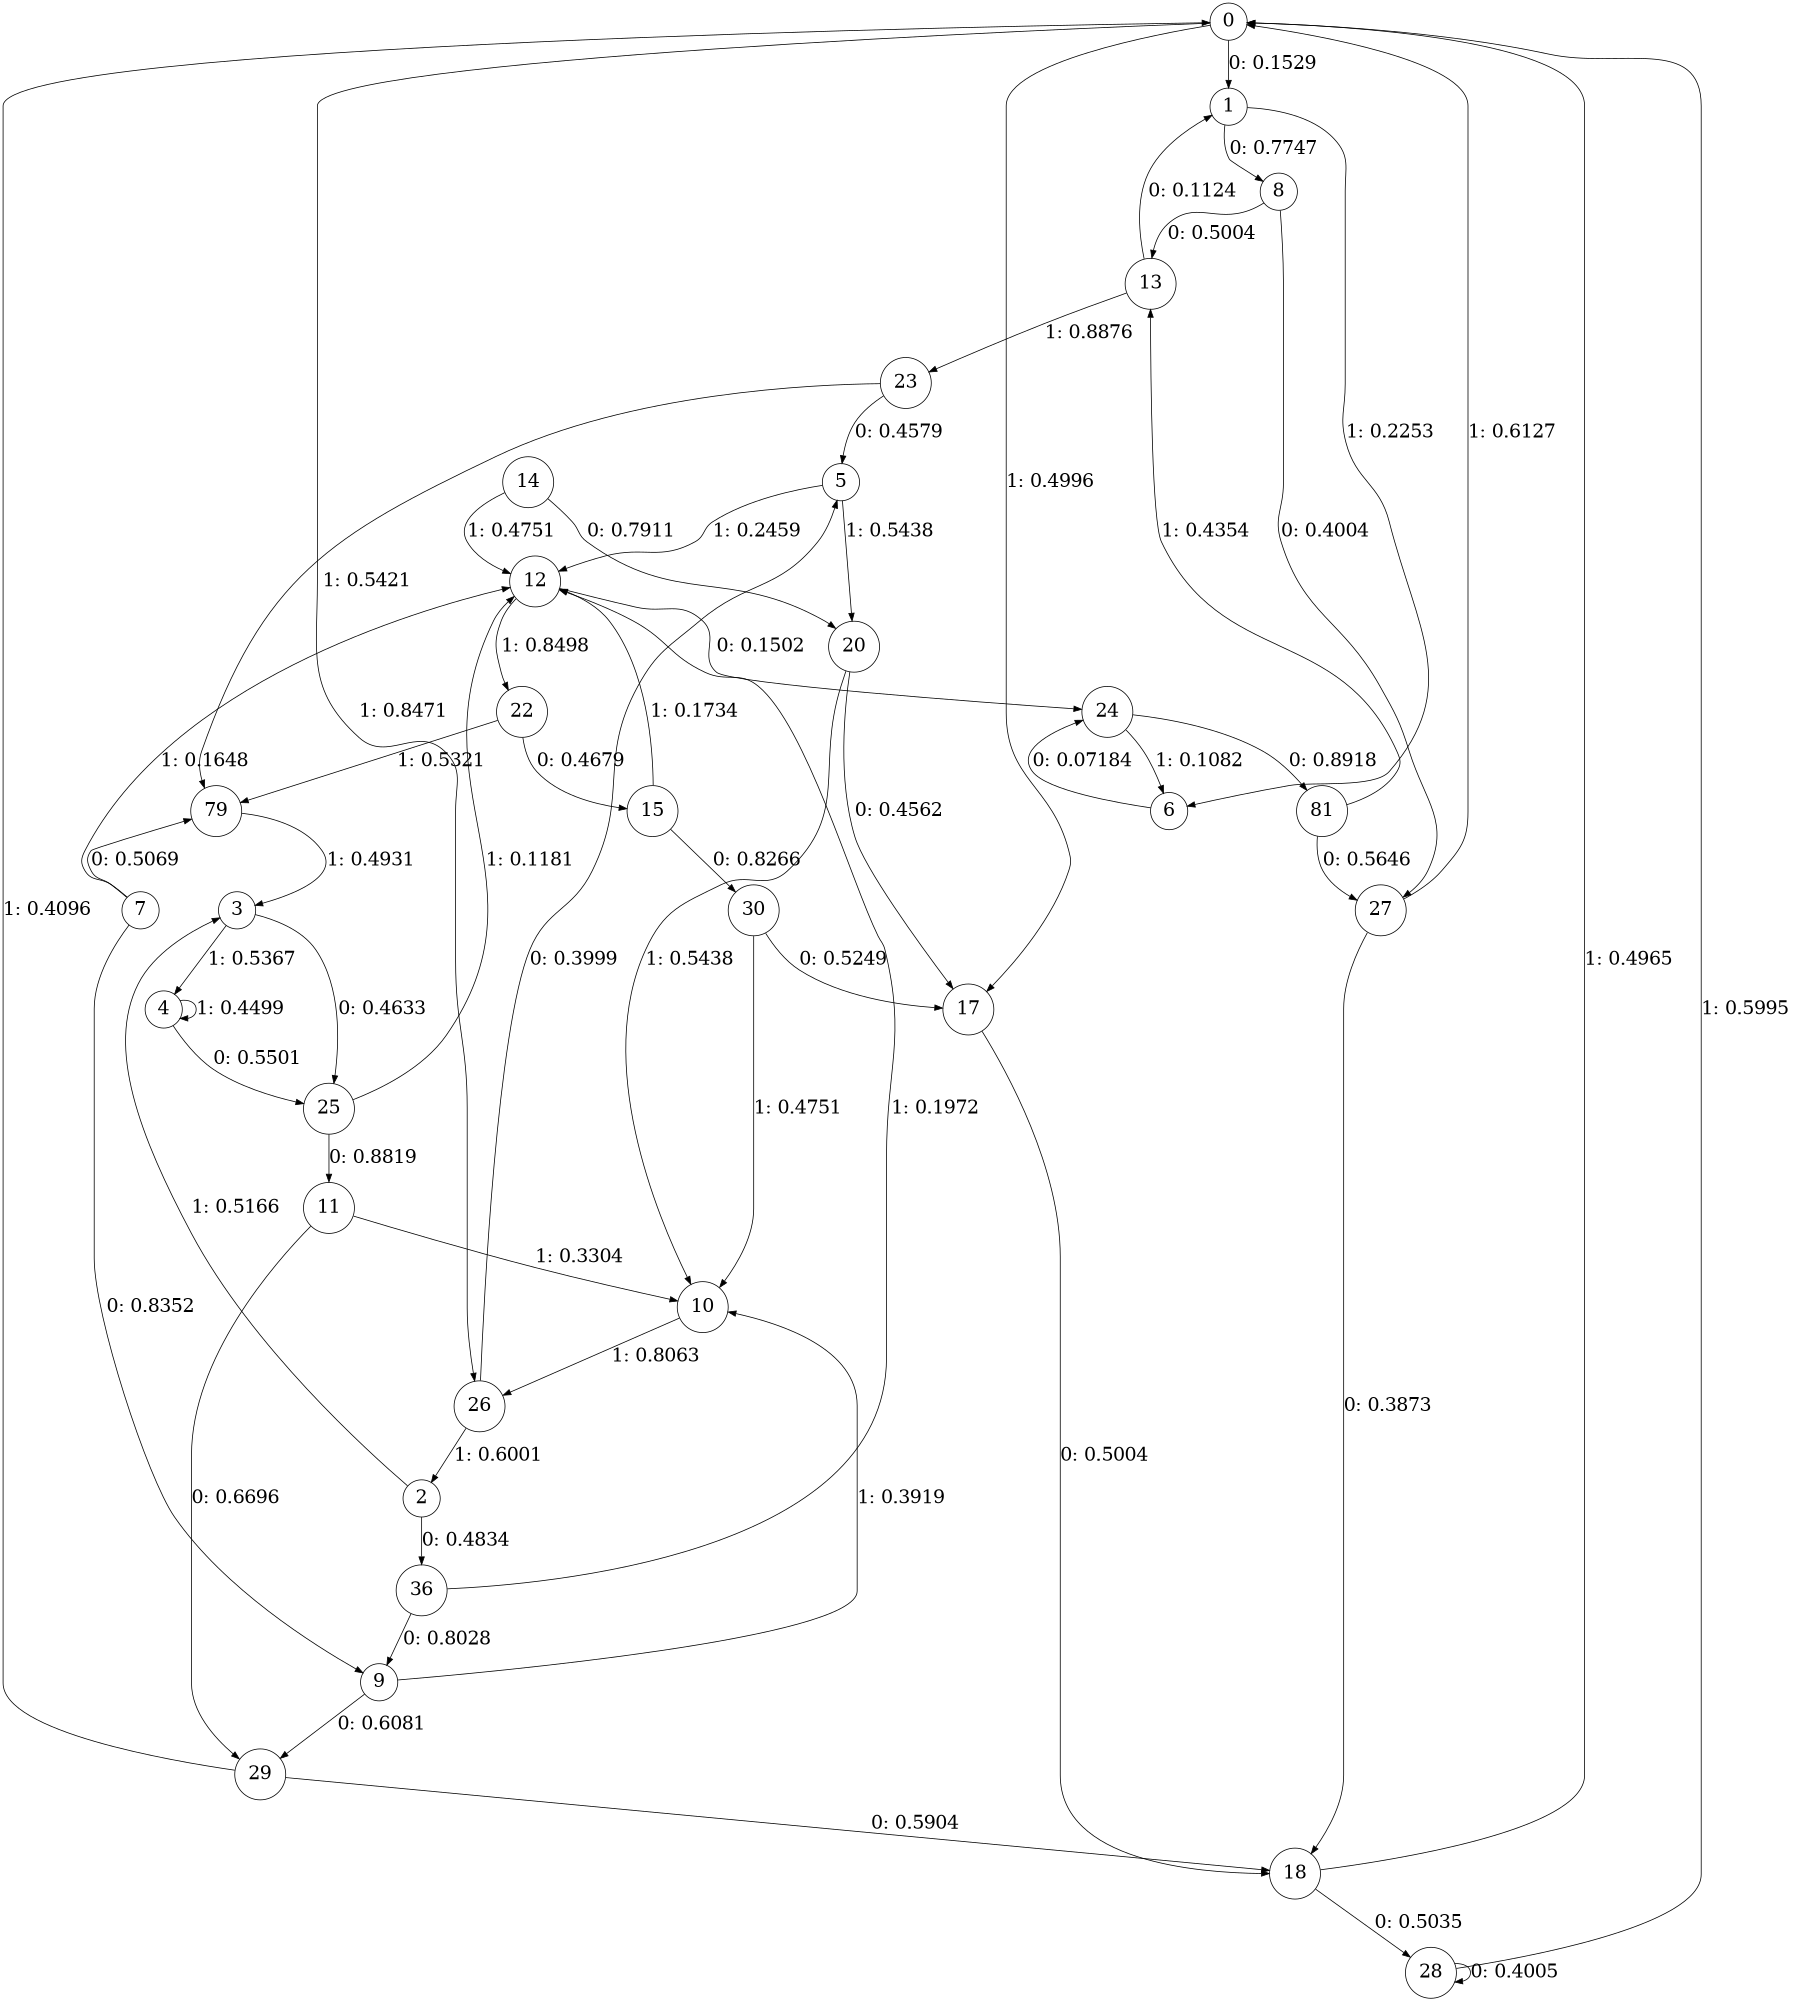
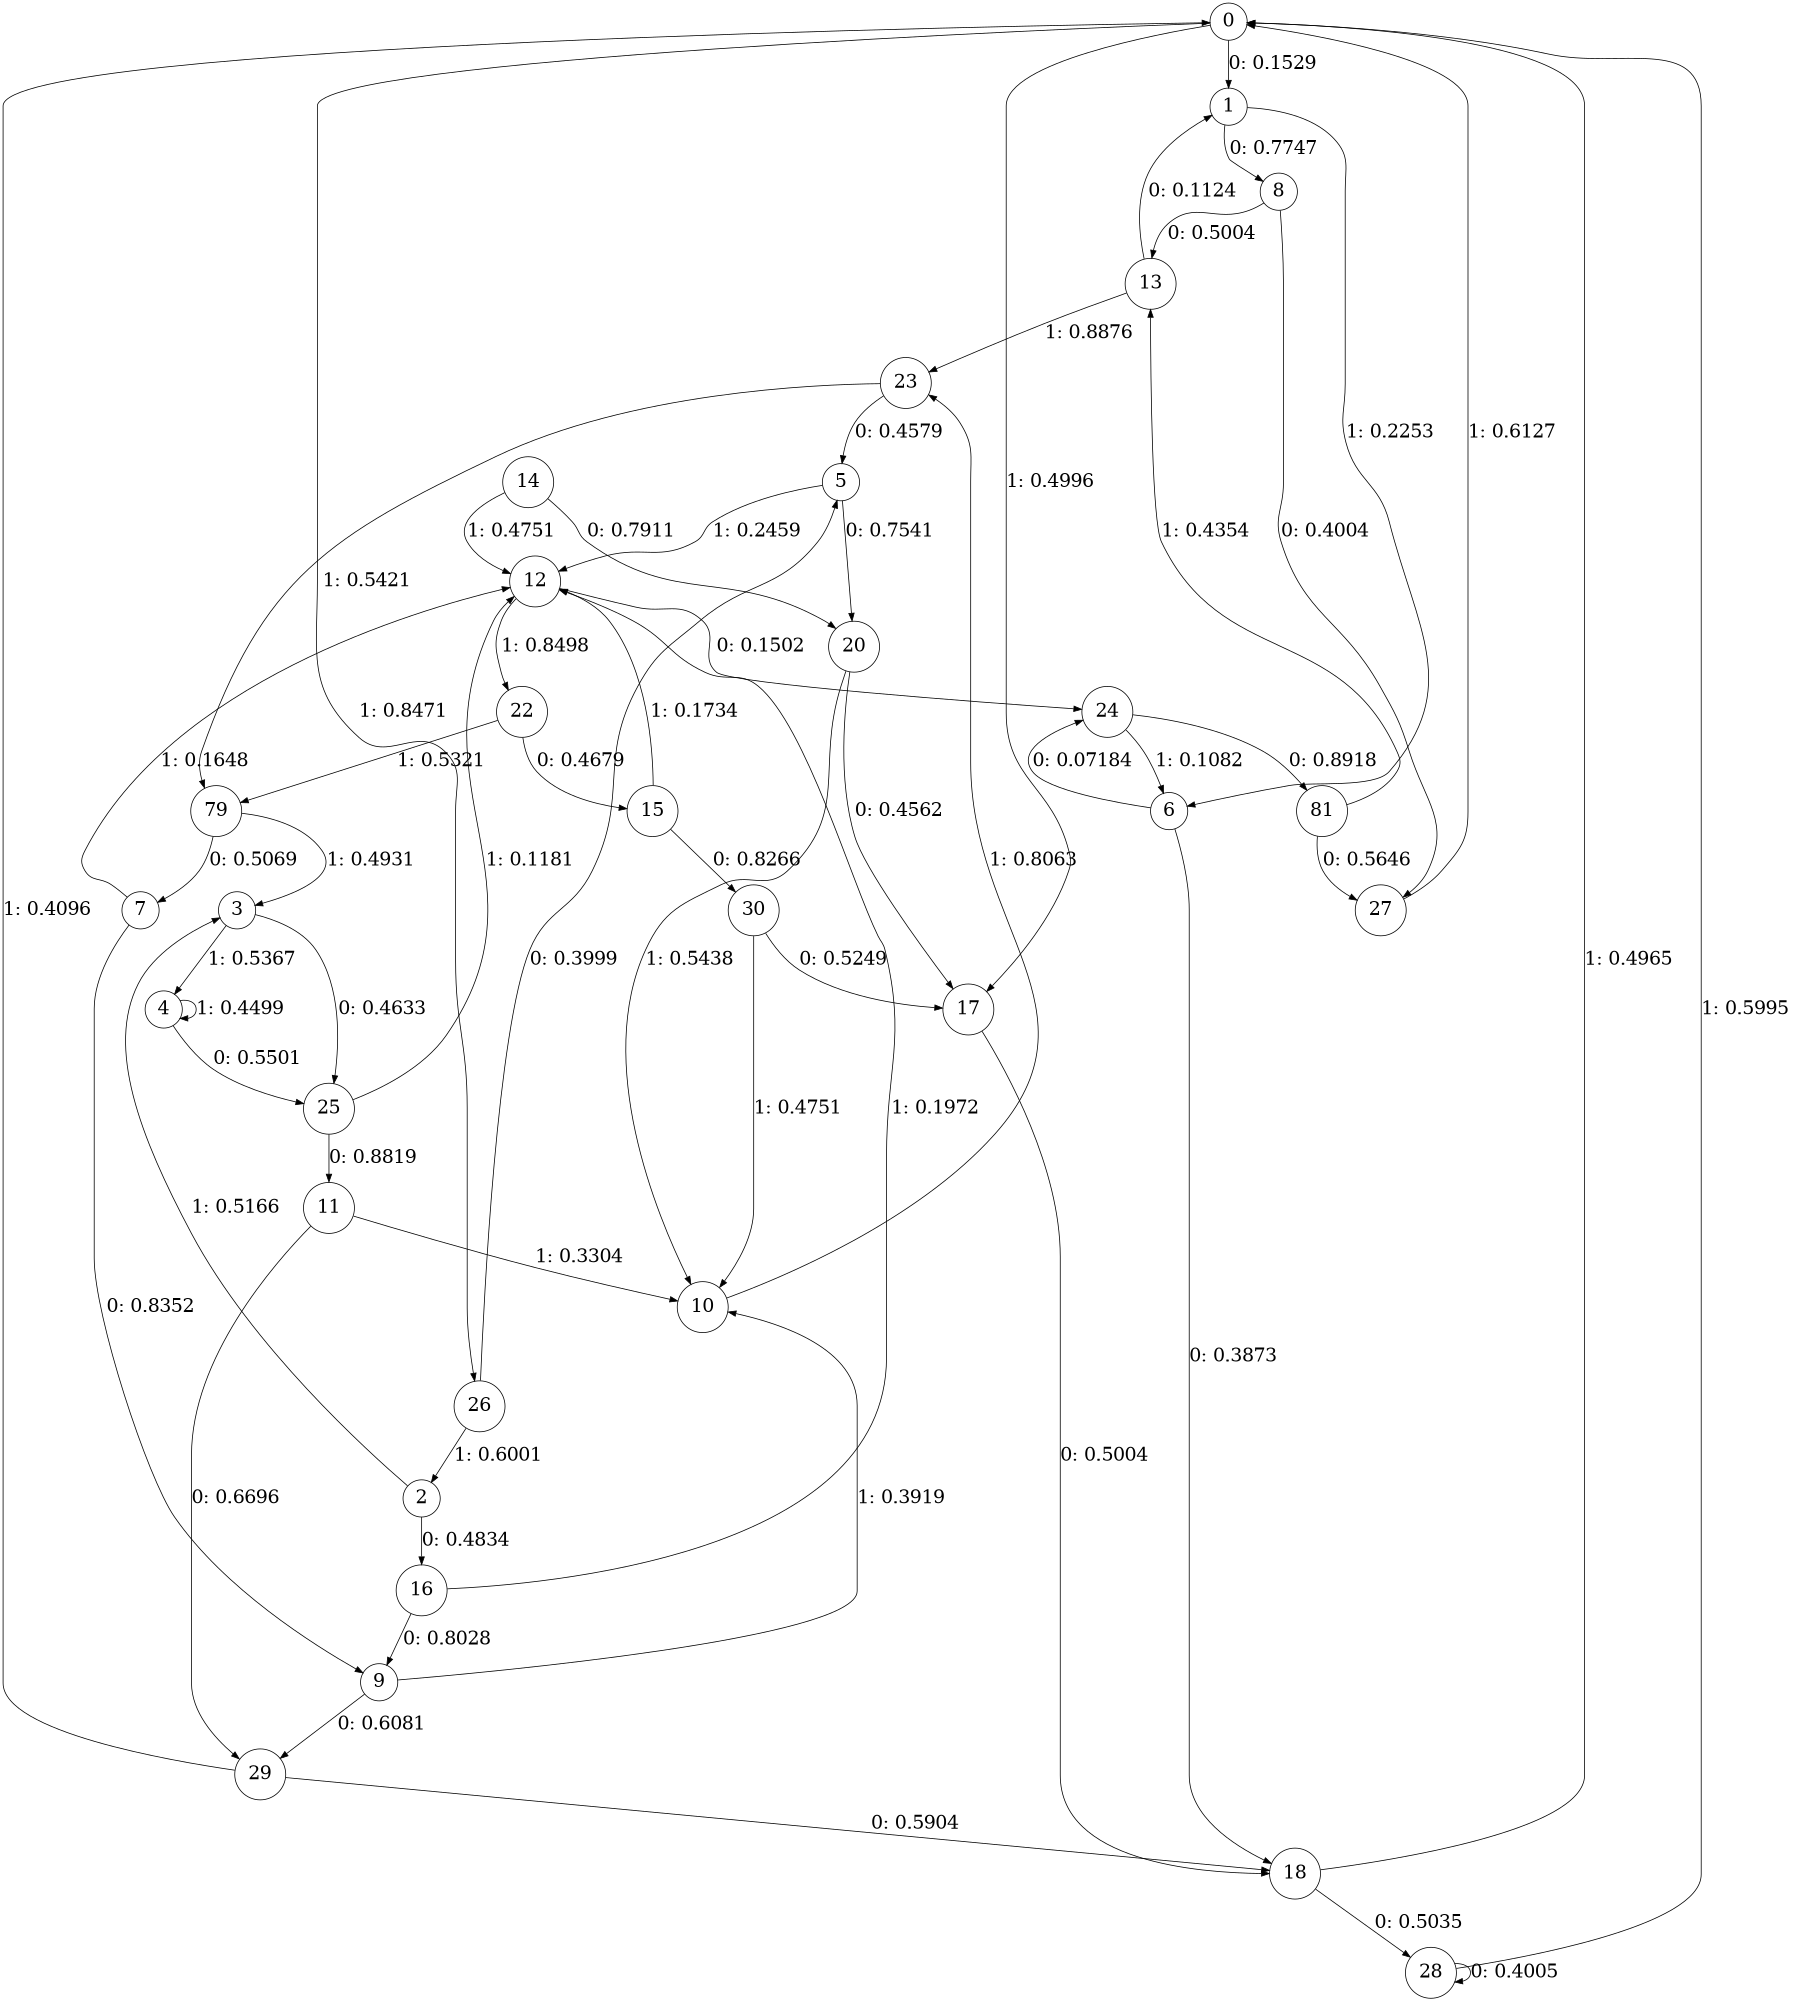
(898, 532) -> (898, 532)
(106, 845) -> (197, 874)
(595, 1355) -> (1009, 924)
(1344, 1391) -> (1189, 1361)
(422, 1590) -> (422, 1590)
